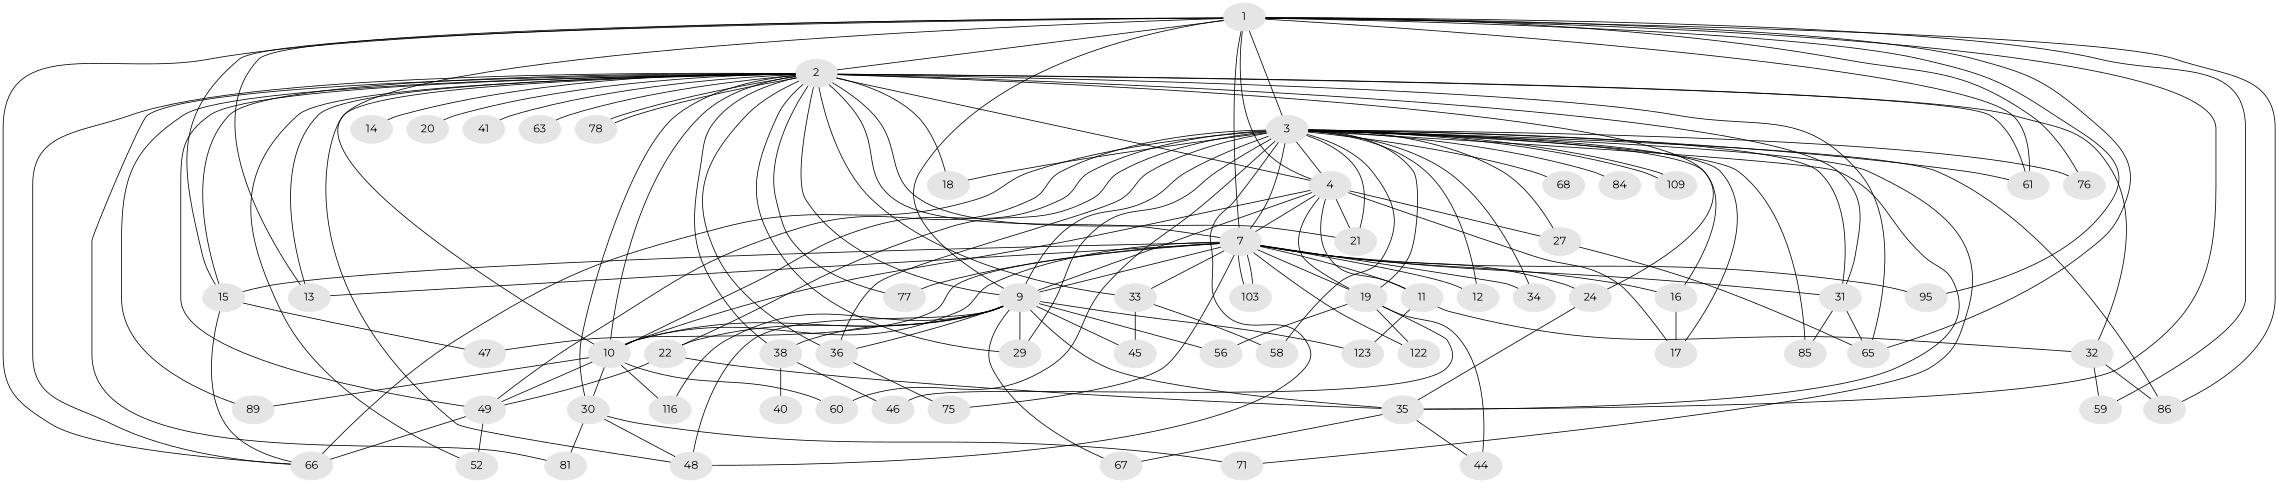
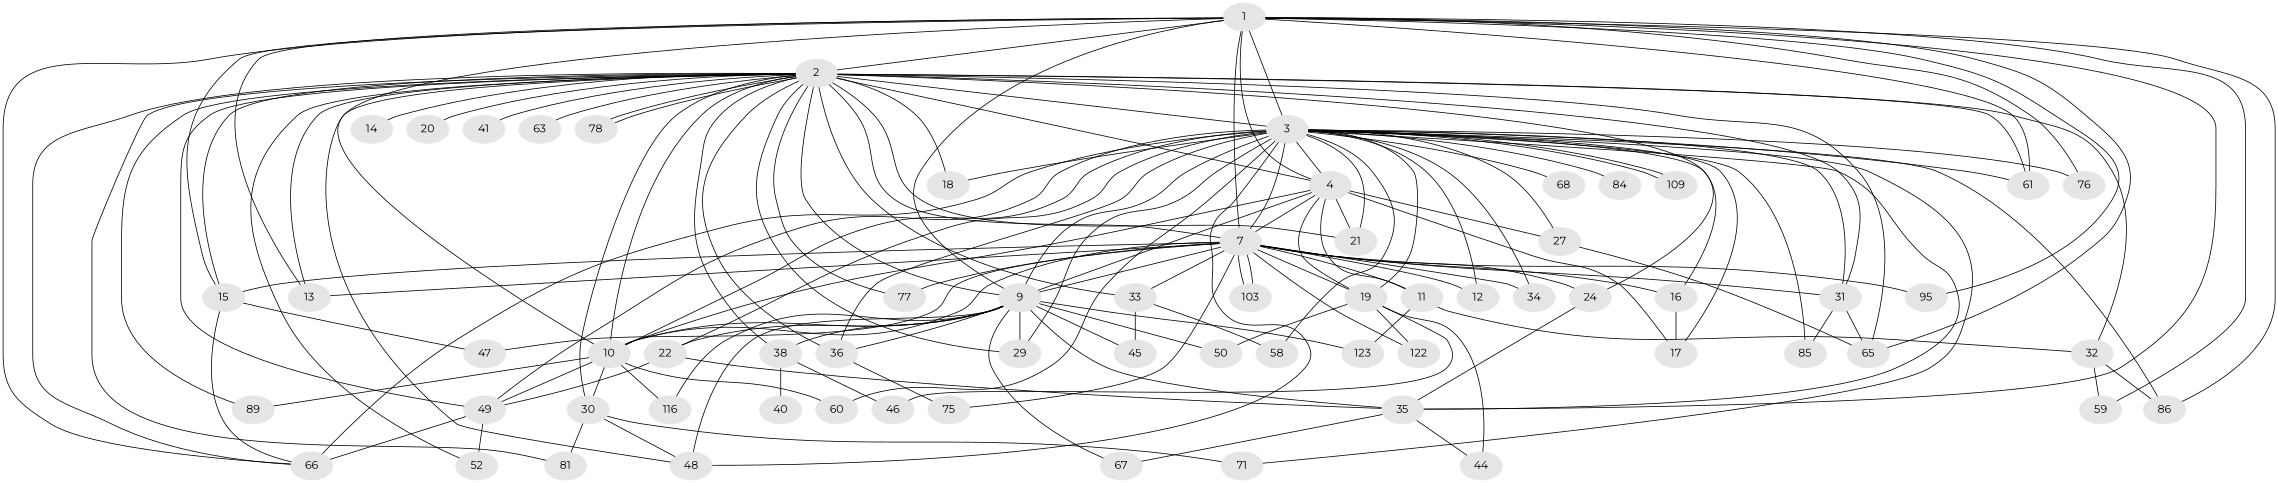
none -> (1052, 101)
(1221, 354) -> (1221, 354)
